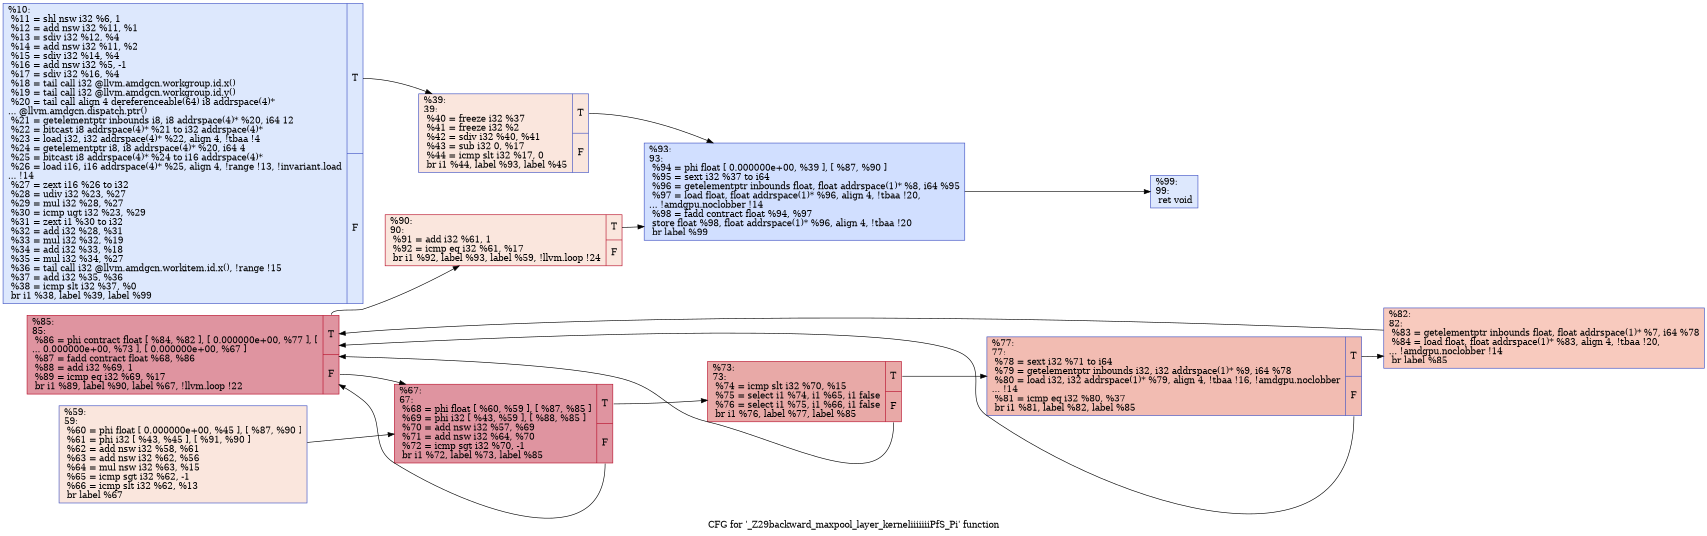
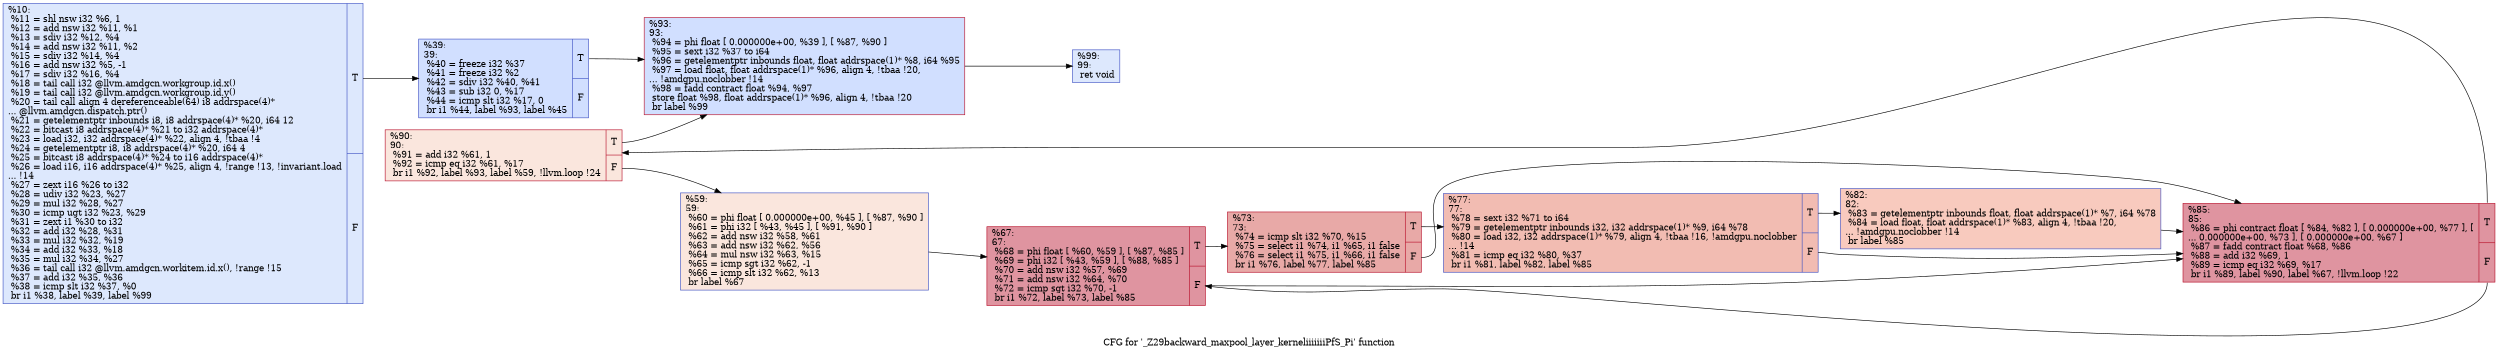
(504, 133) -> (504, 78)
none -> (670, 175)
(804, 192) -> (804, 66)
